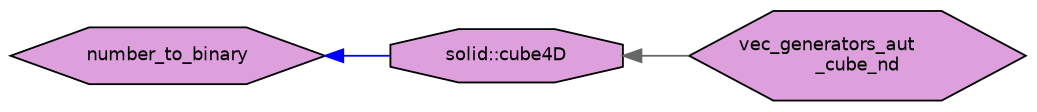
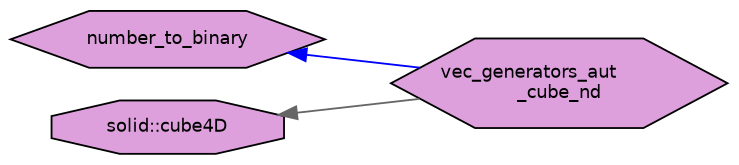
(367, 56) -> (363, 61)
